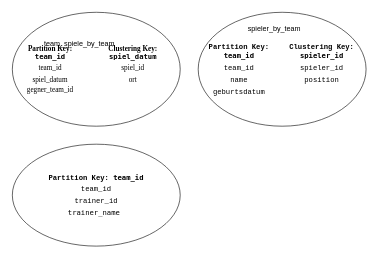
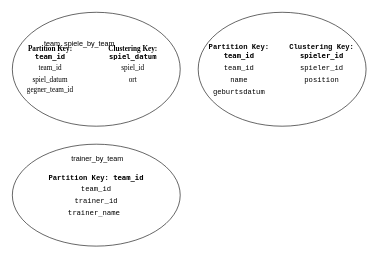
(273, 36) -> none
none -> (96, 159)
